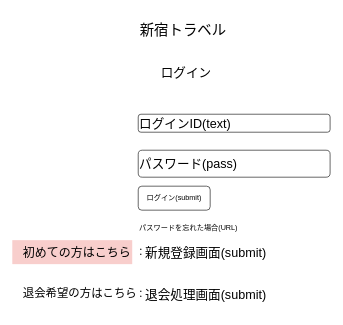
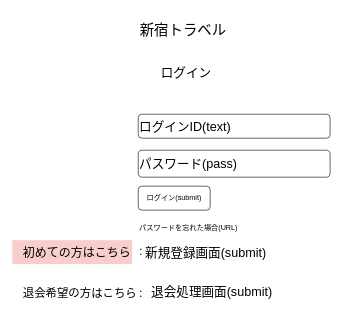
(234, 123) -> (234, 126)
(230, 294) -> (236, 291)
